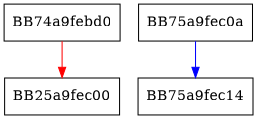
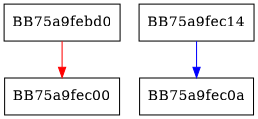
(62, 23) -> (62, 23)
(196, 54) -> (197, 54)
(62, 96) -> (62, 96)
